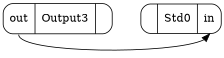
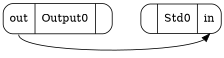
(65, 18) -> (65, 18)
